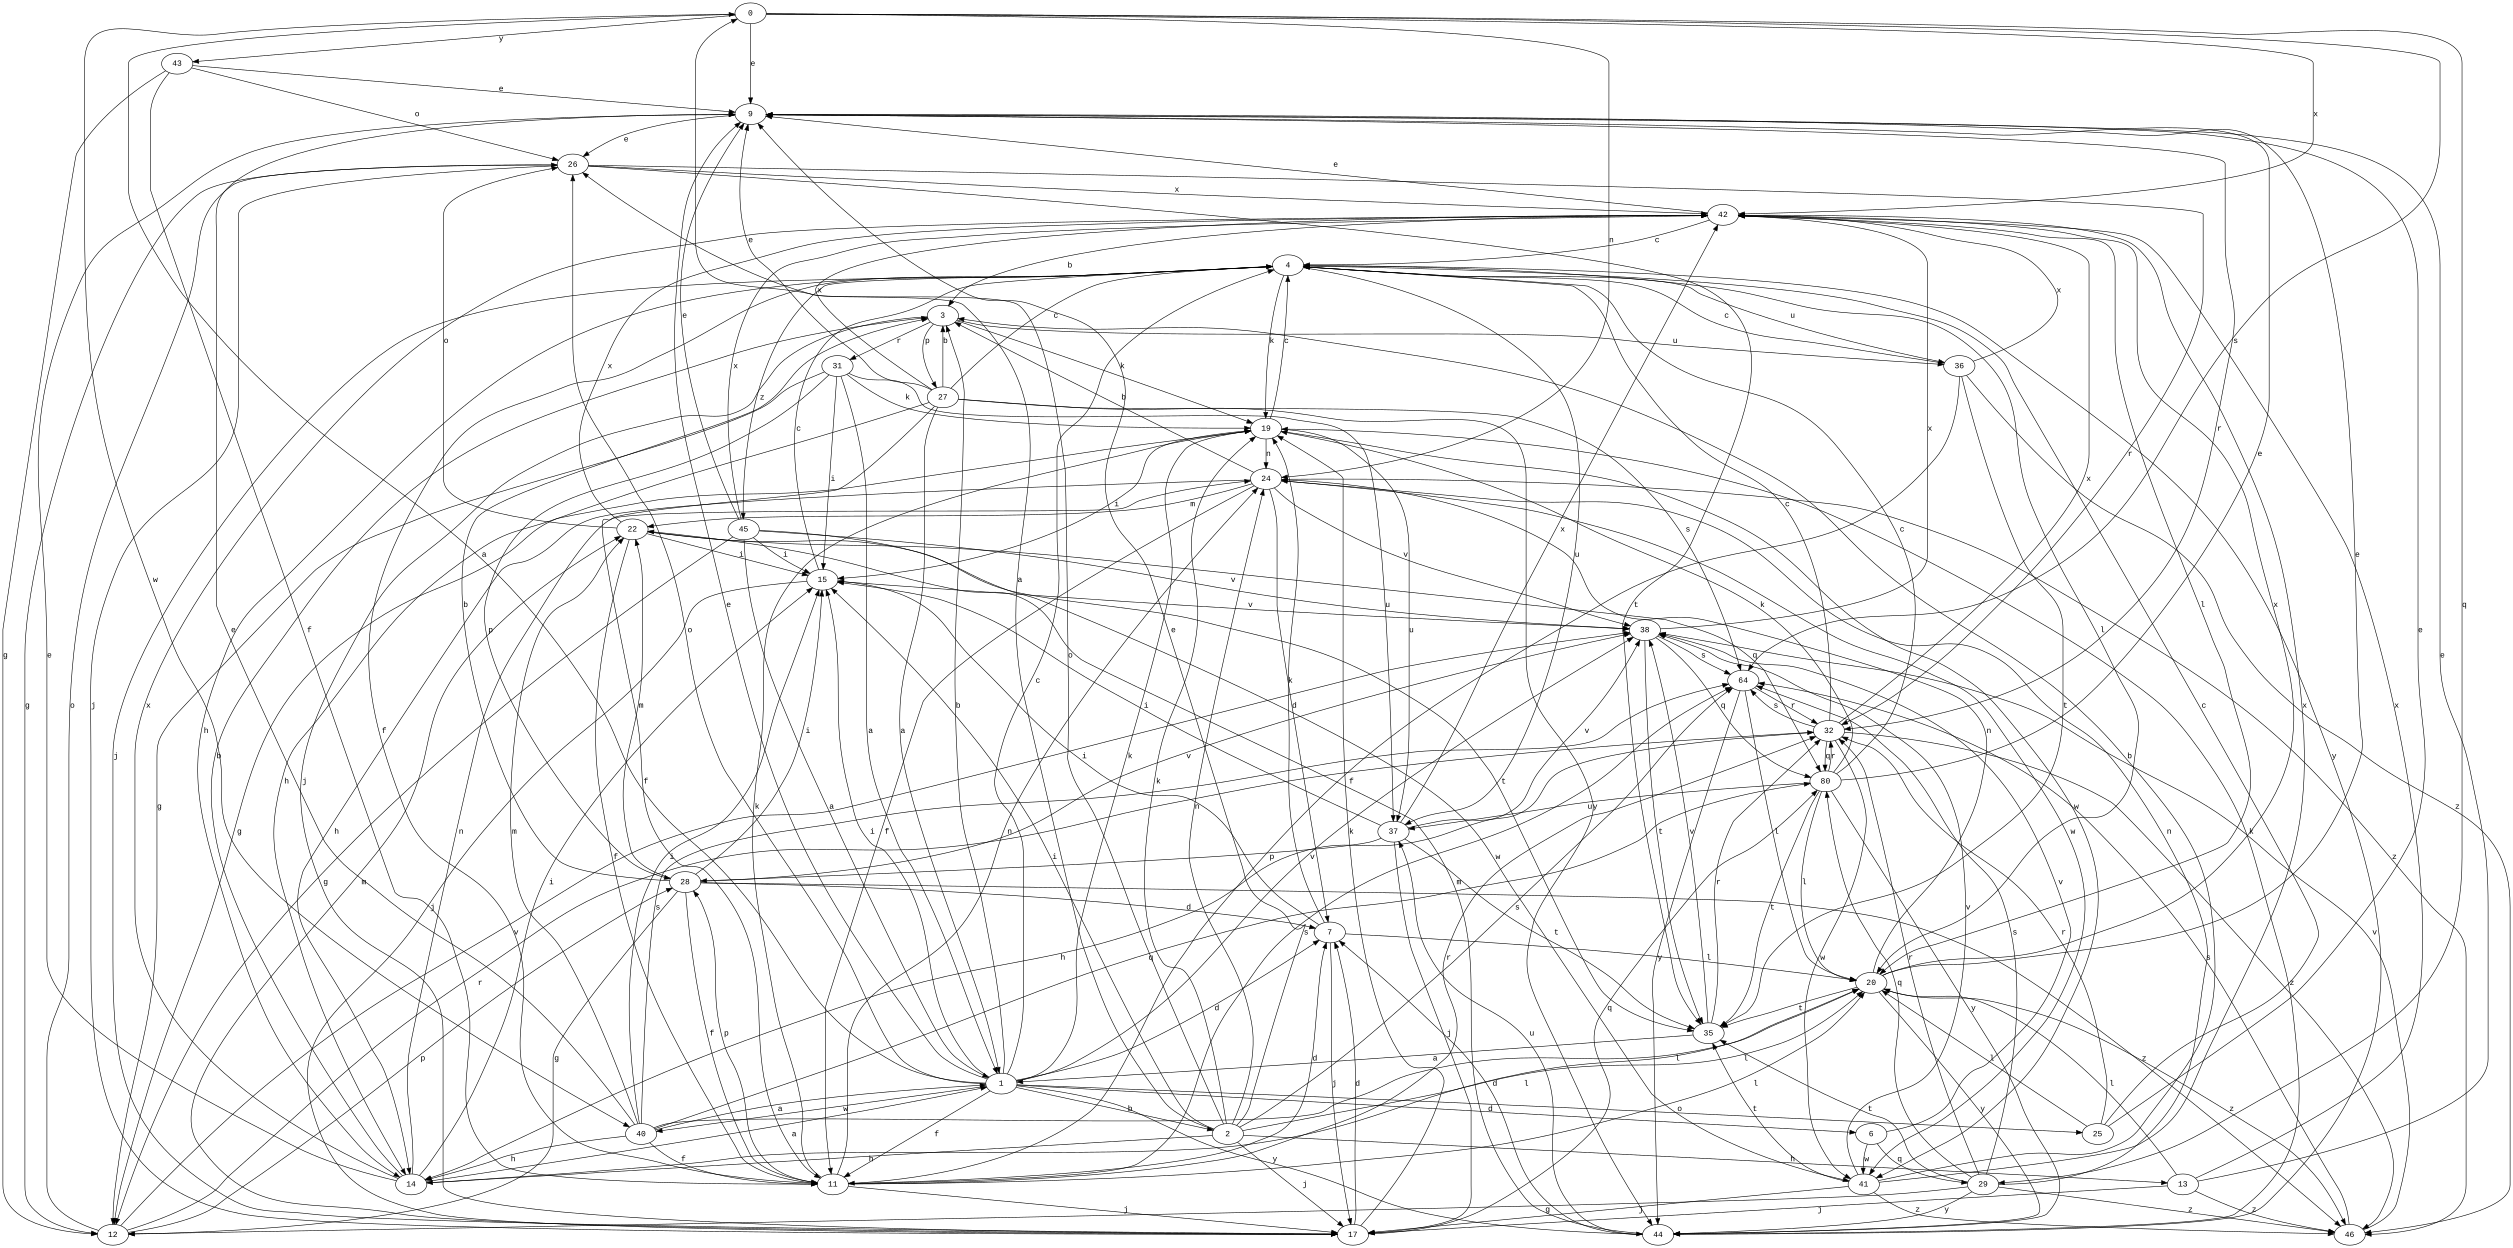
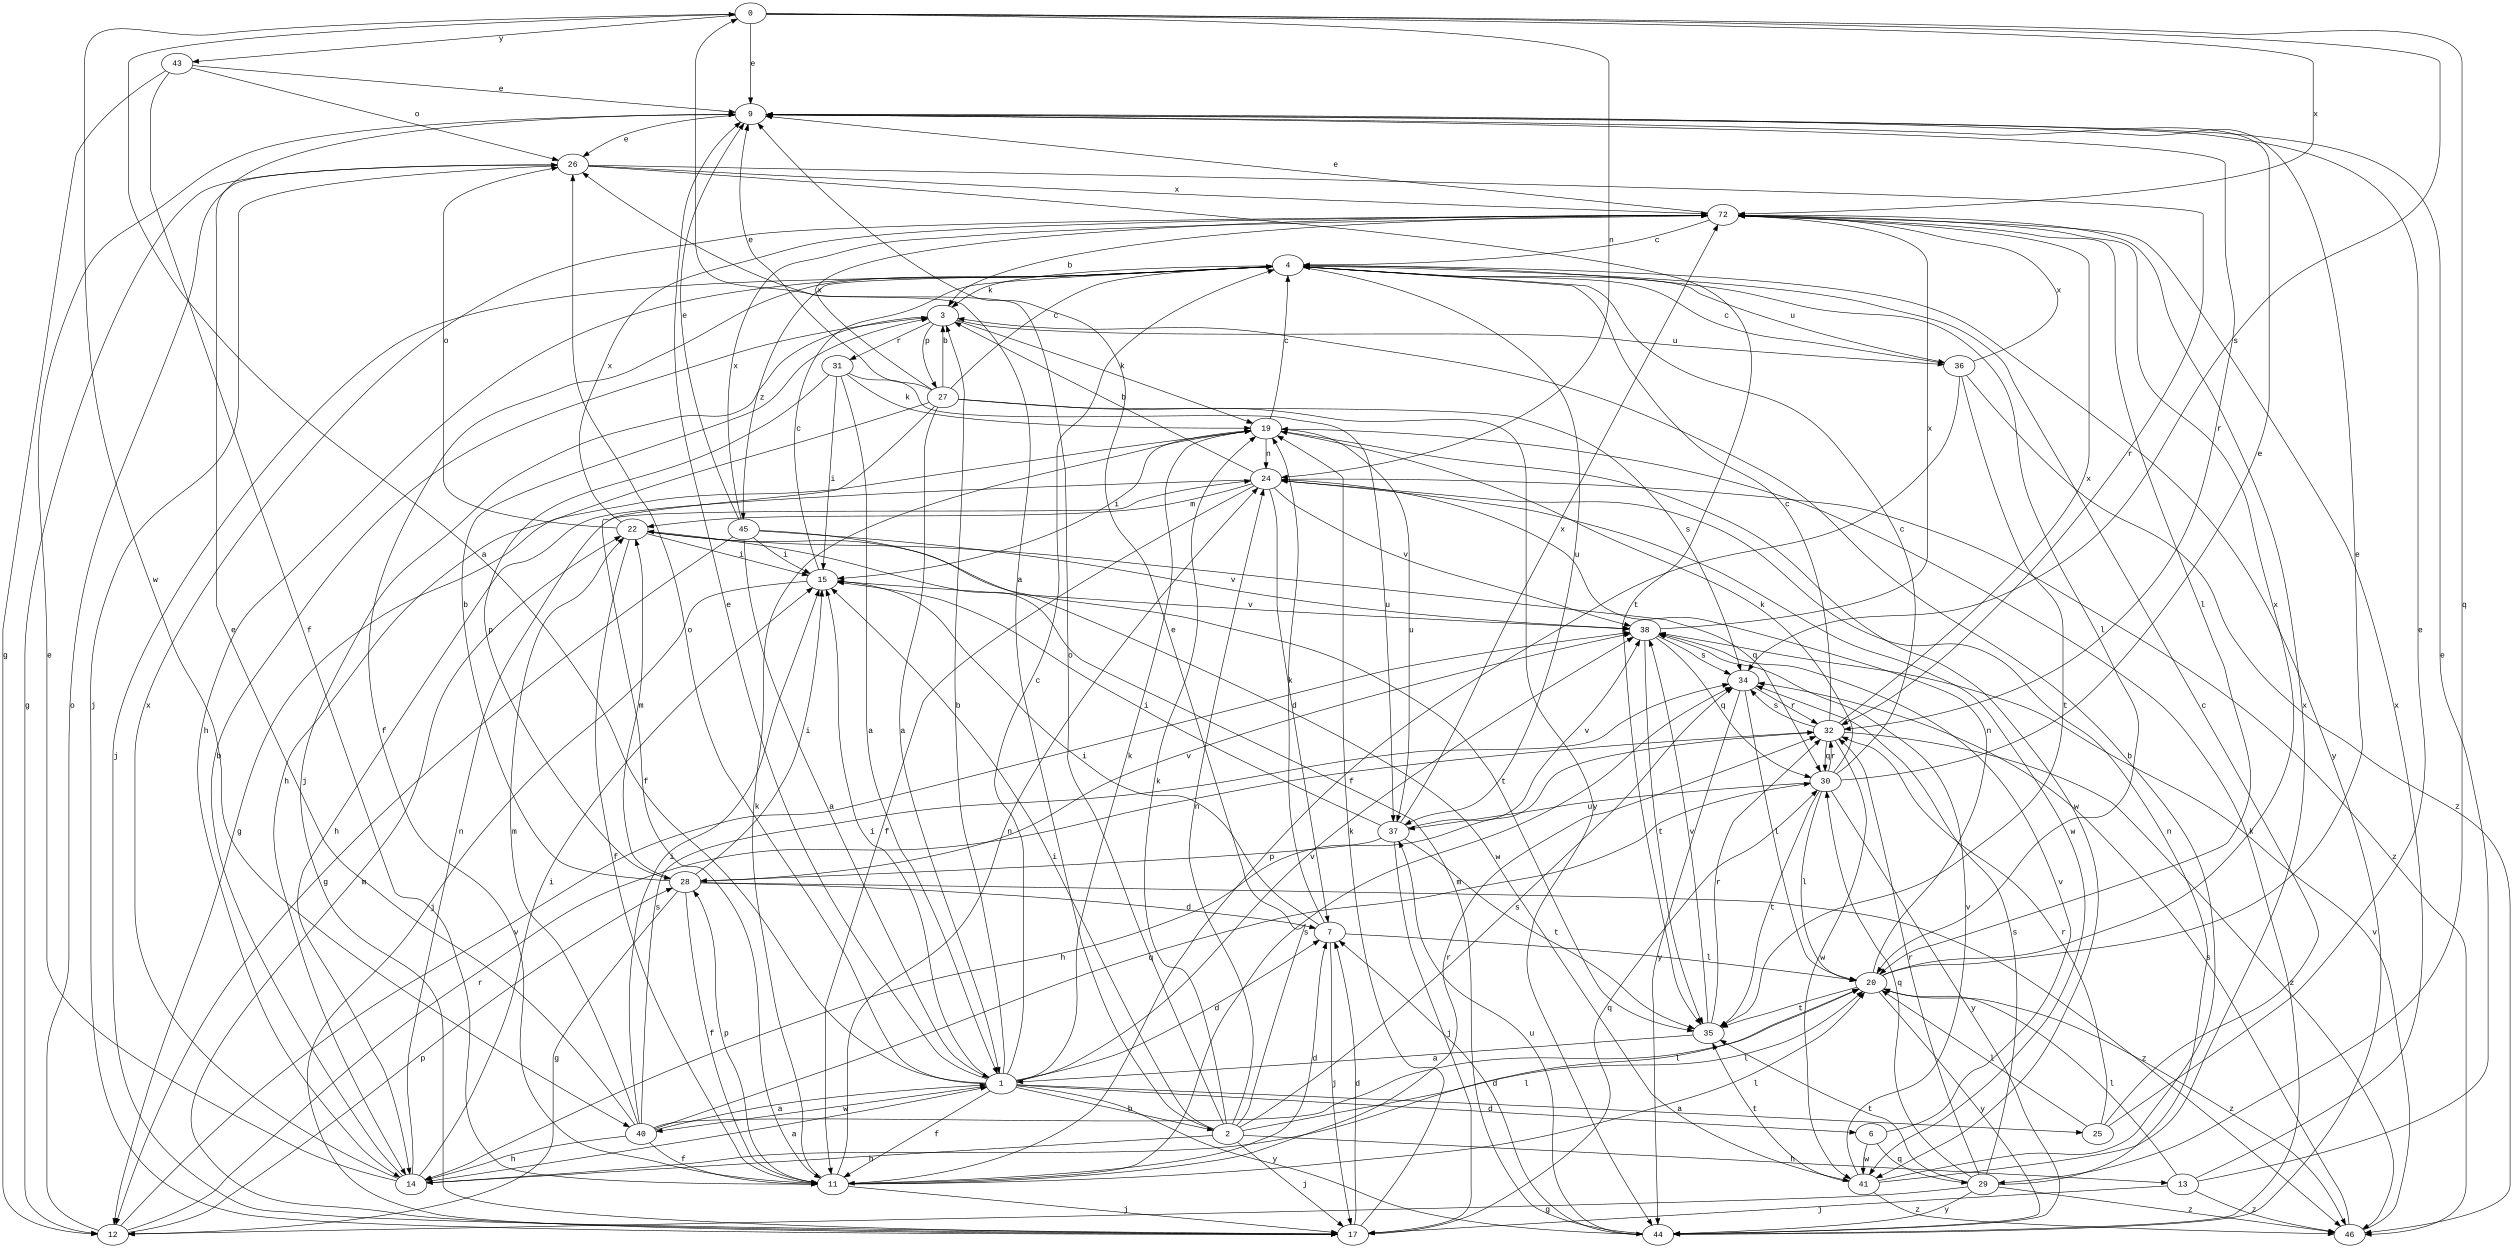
(1723, 215) -> (1723, 215)
(1269, 343) -> (1112, 271)
(258, 629) -> none
(1743, 681) -> (1743, 681)
(1826, 781) -> (1826, 781)
(1680, 1109) -> (1680, 1109)
(1611, 1209) -> none
